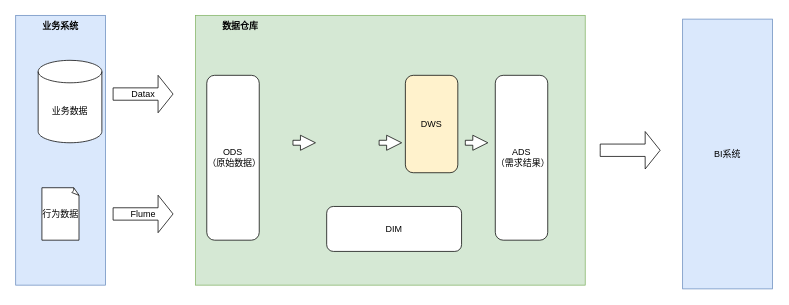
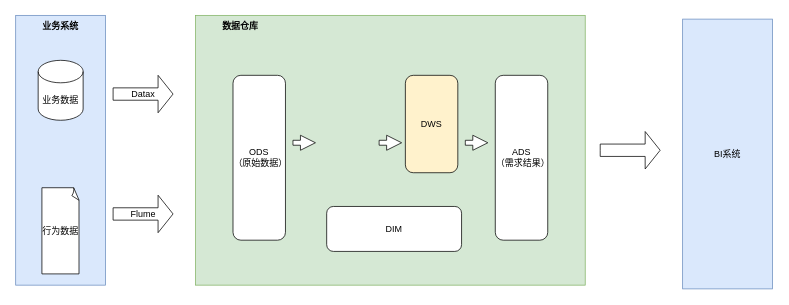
(70, 102) -> (60, 90)
(233, 158) -> (259, 158)
(60, 214) -> (60, 231)
